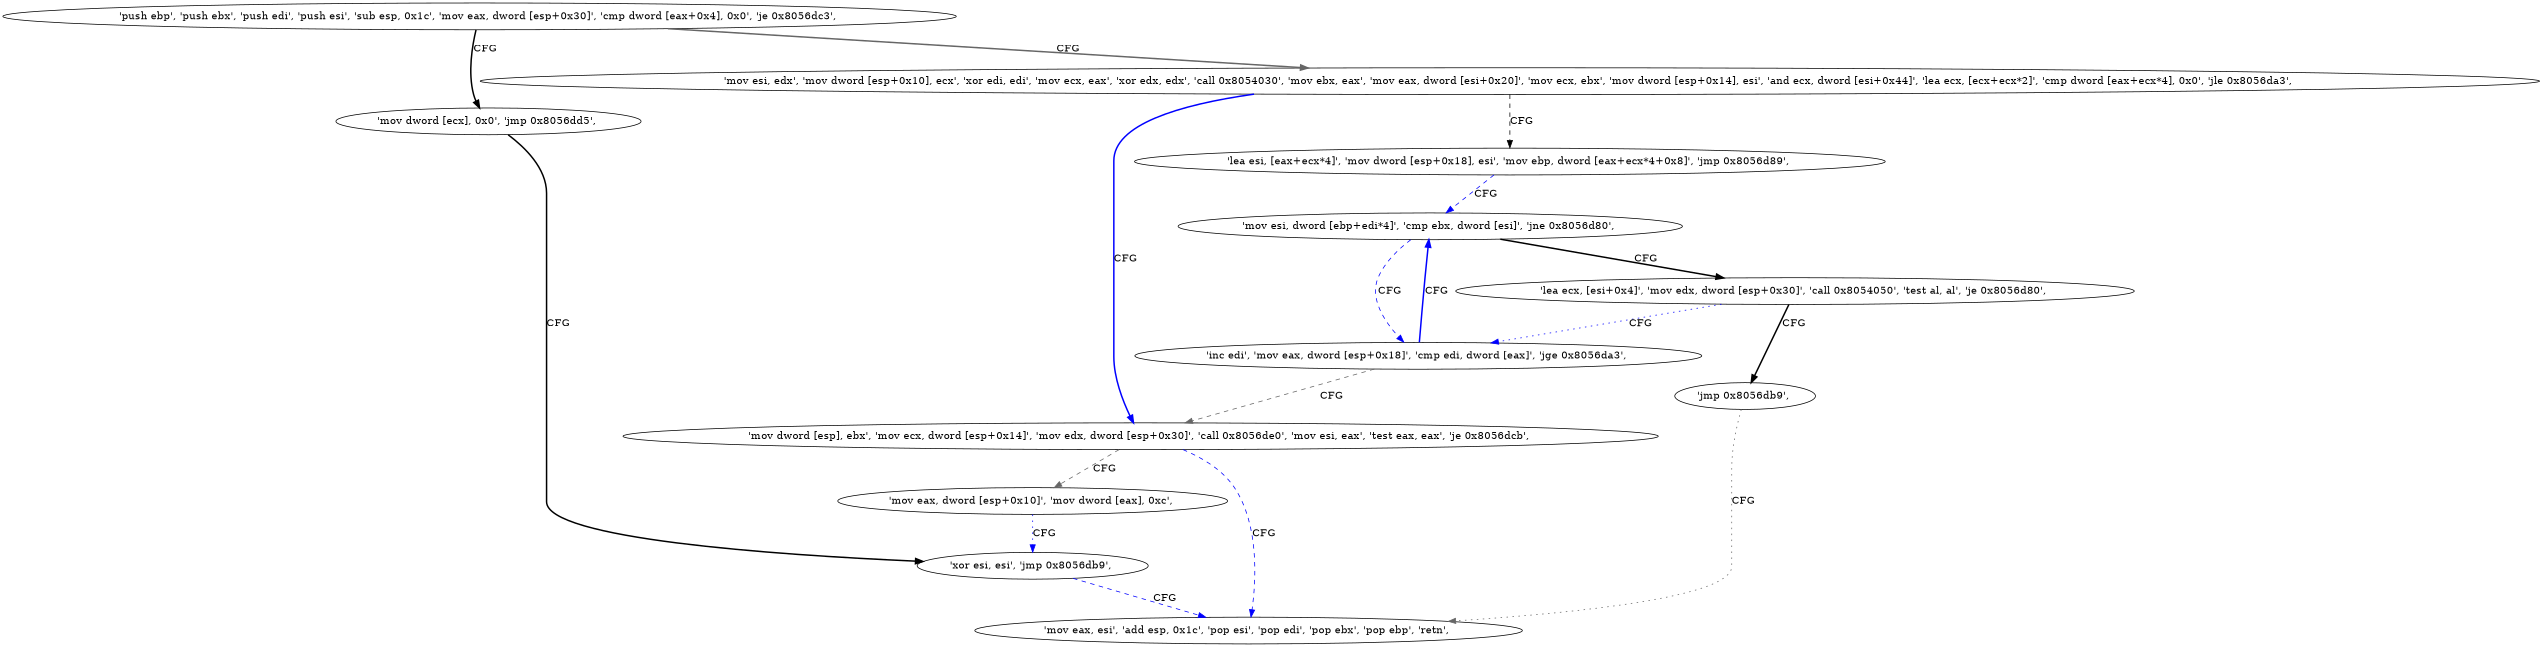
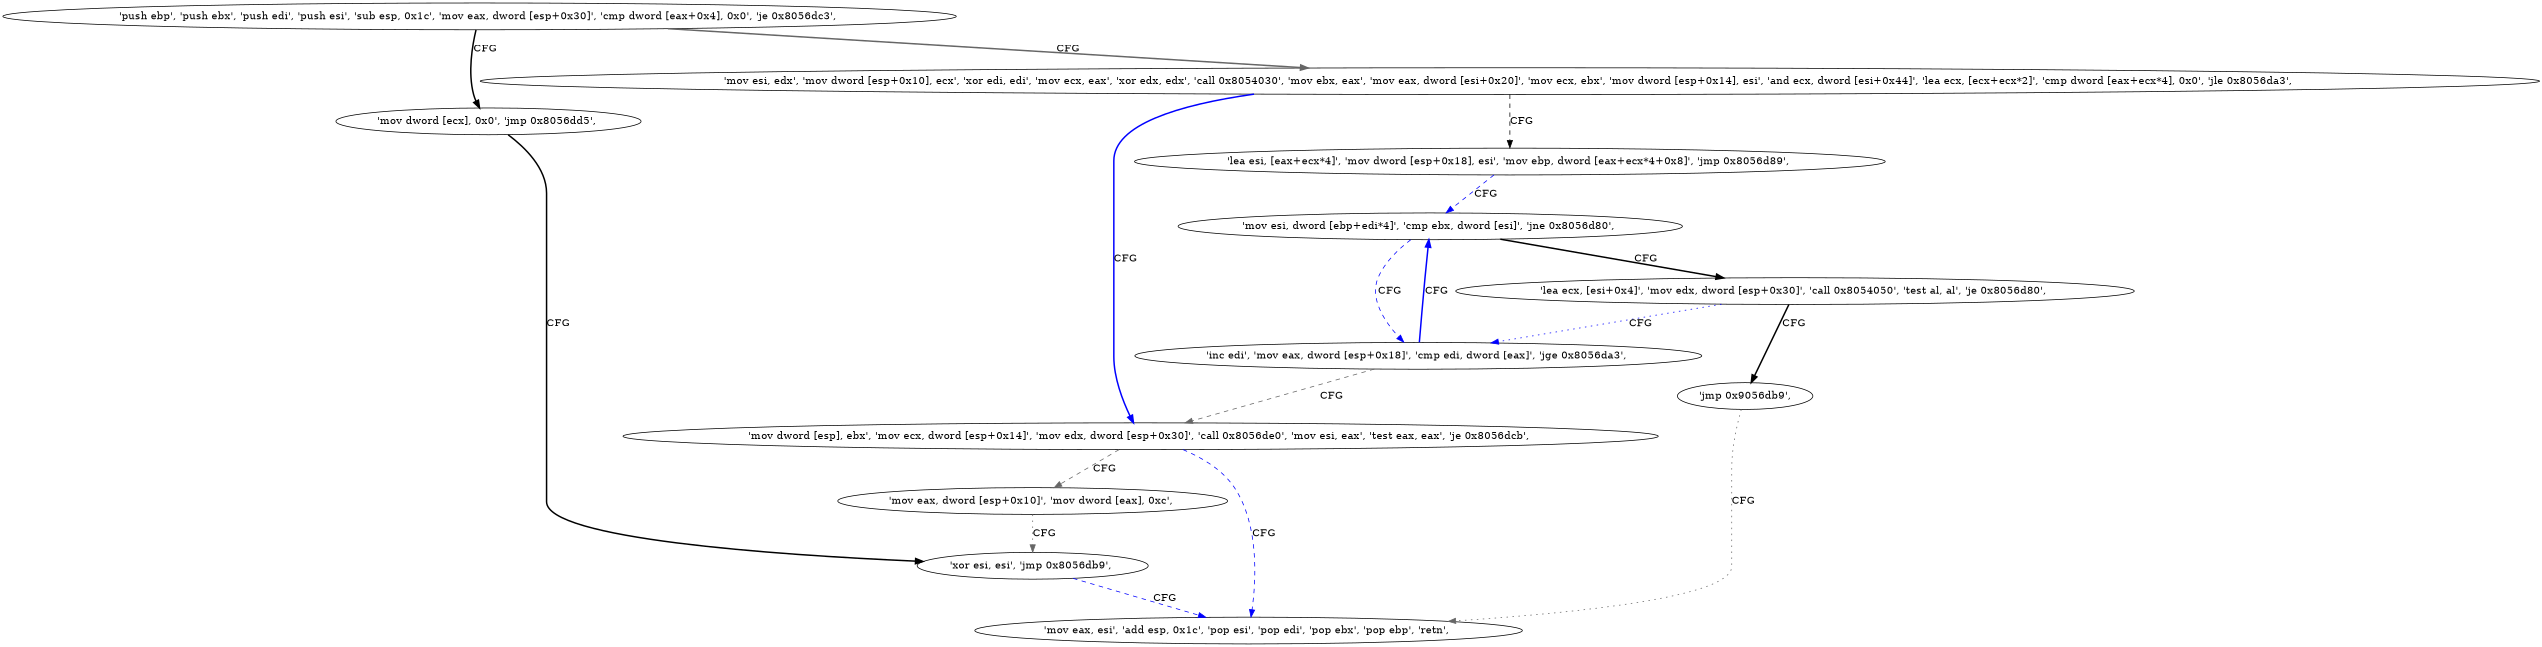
(1745, 396) -> (1745, 396)
(1033, 530) -> (1033, 530)
